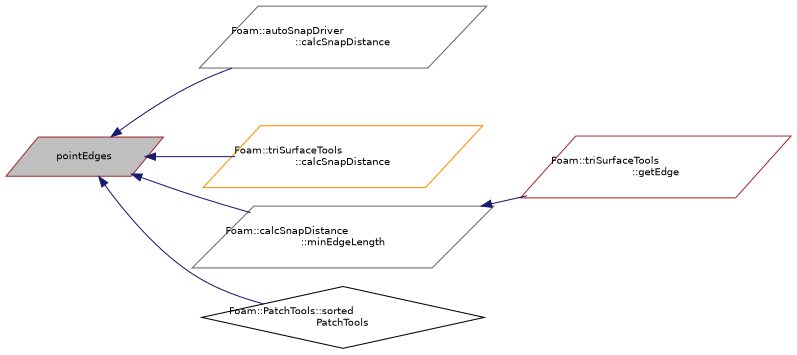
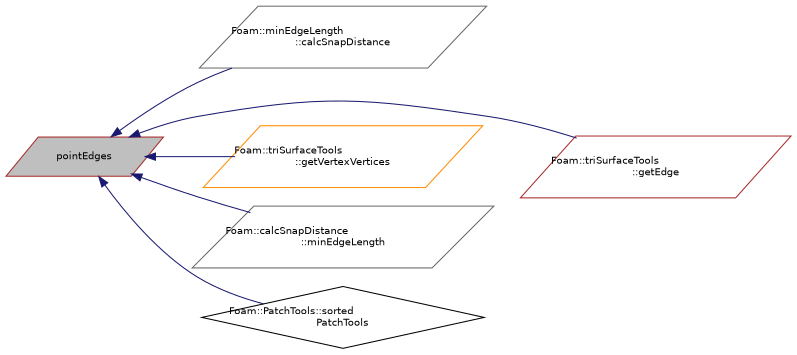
(343, 37) -> (343, 37)
(343, 157) -> (343, 157)
(509, 200) -> (358, 102)
